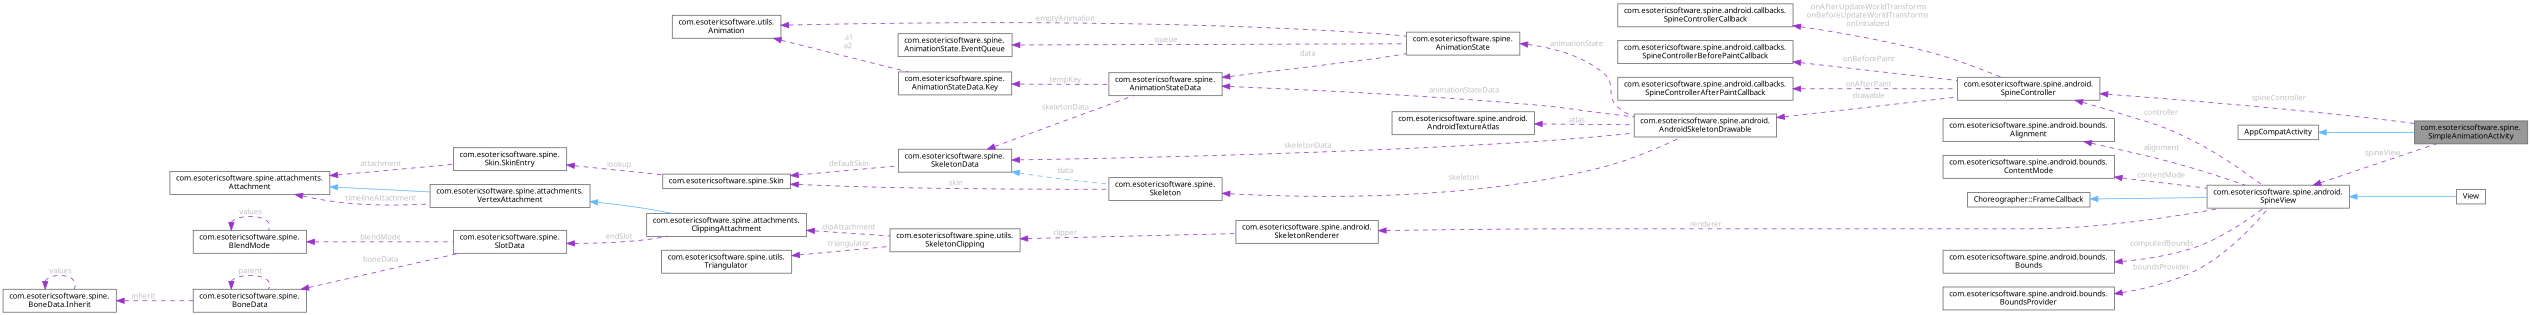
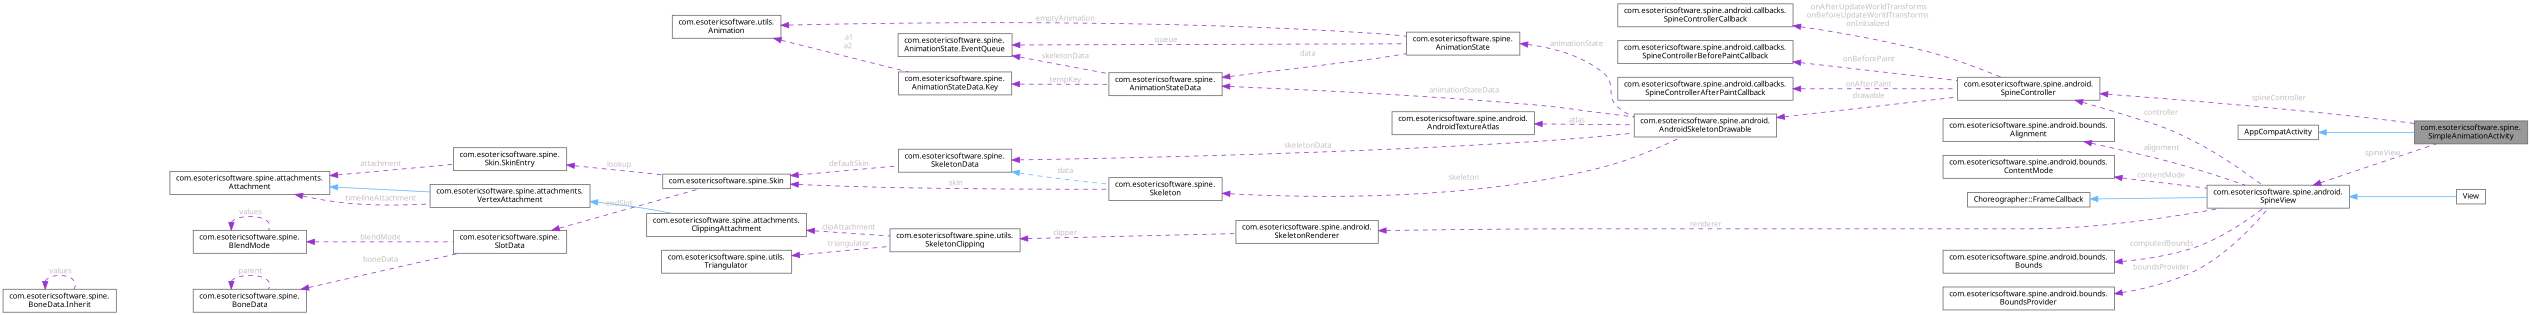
(1064, 121) -> (1064, 65)
(621, 242) -> (623, 210)
(159, 301) -> none
